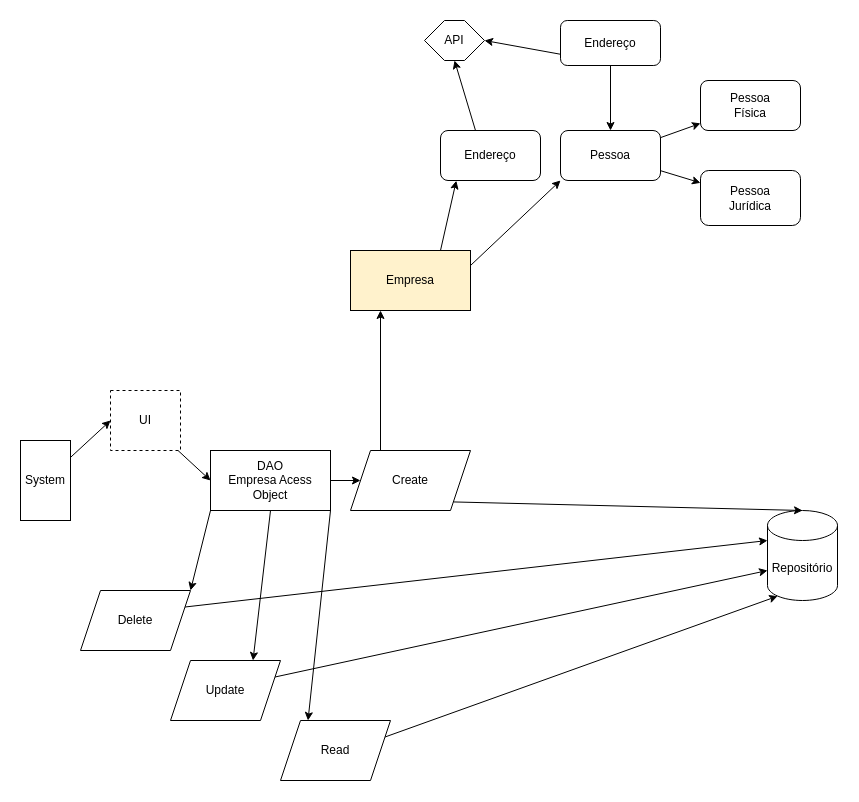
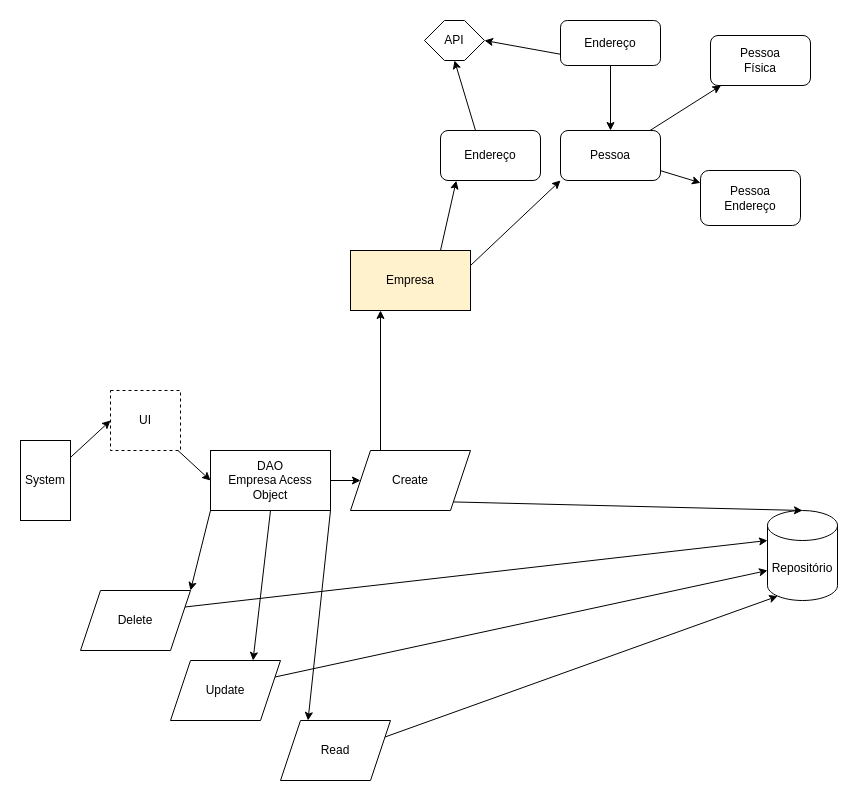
(751, 106) -> (761, 61)
(751, 199) -> (751, 199)
